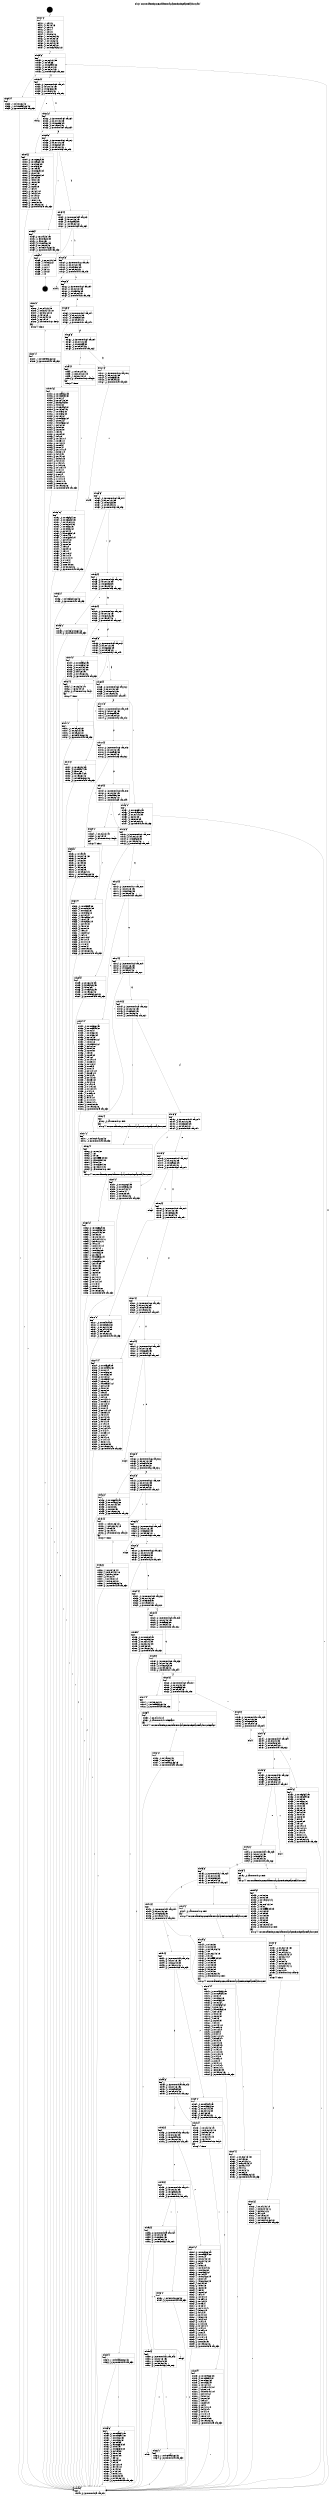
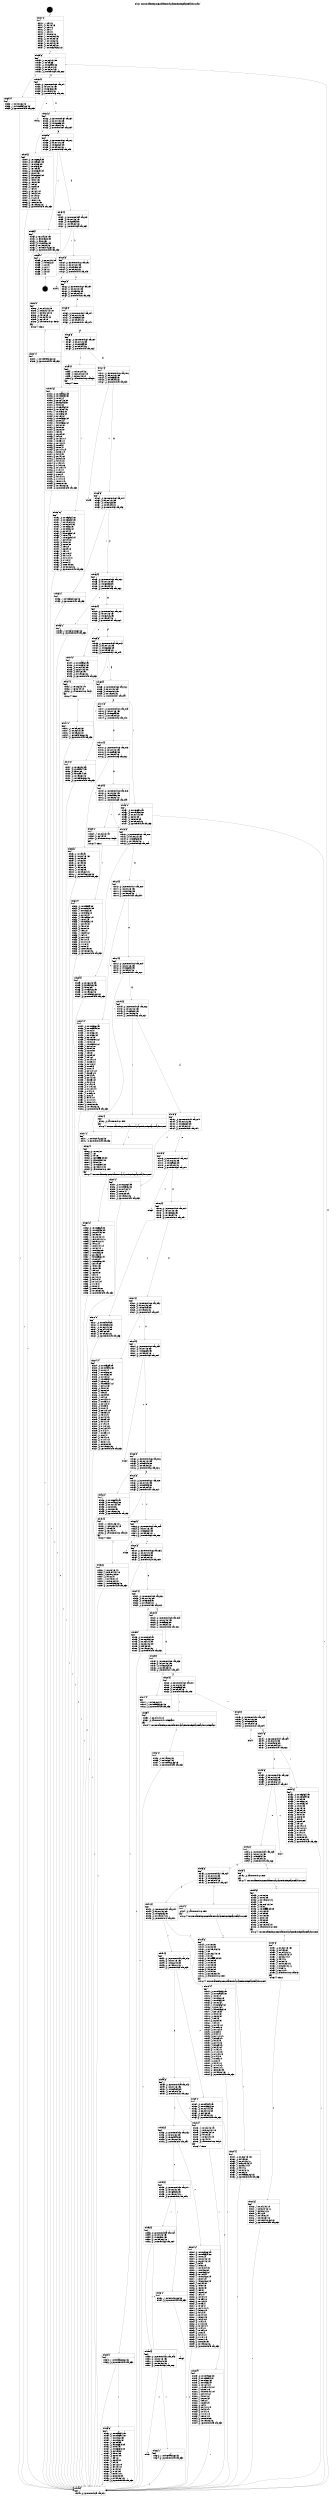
none -> (111, 438)
